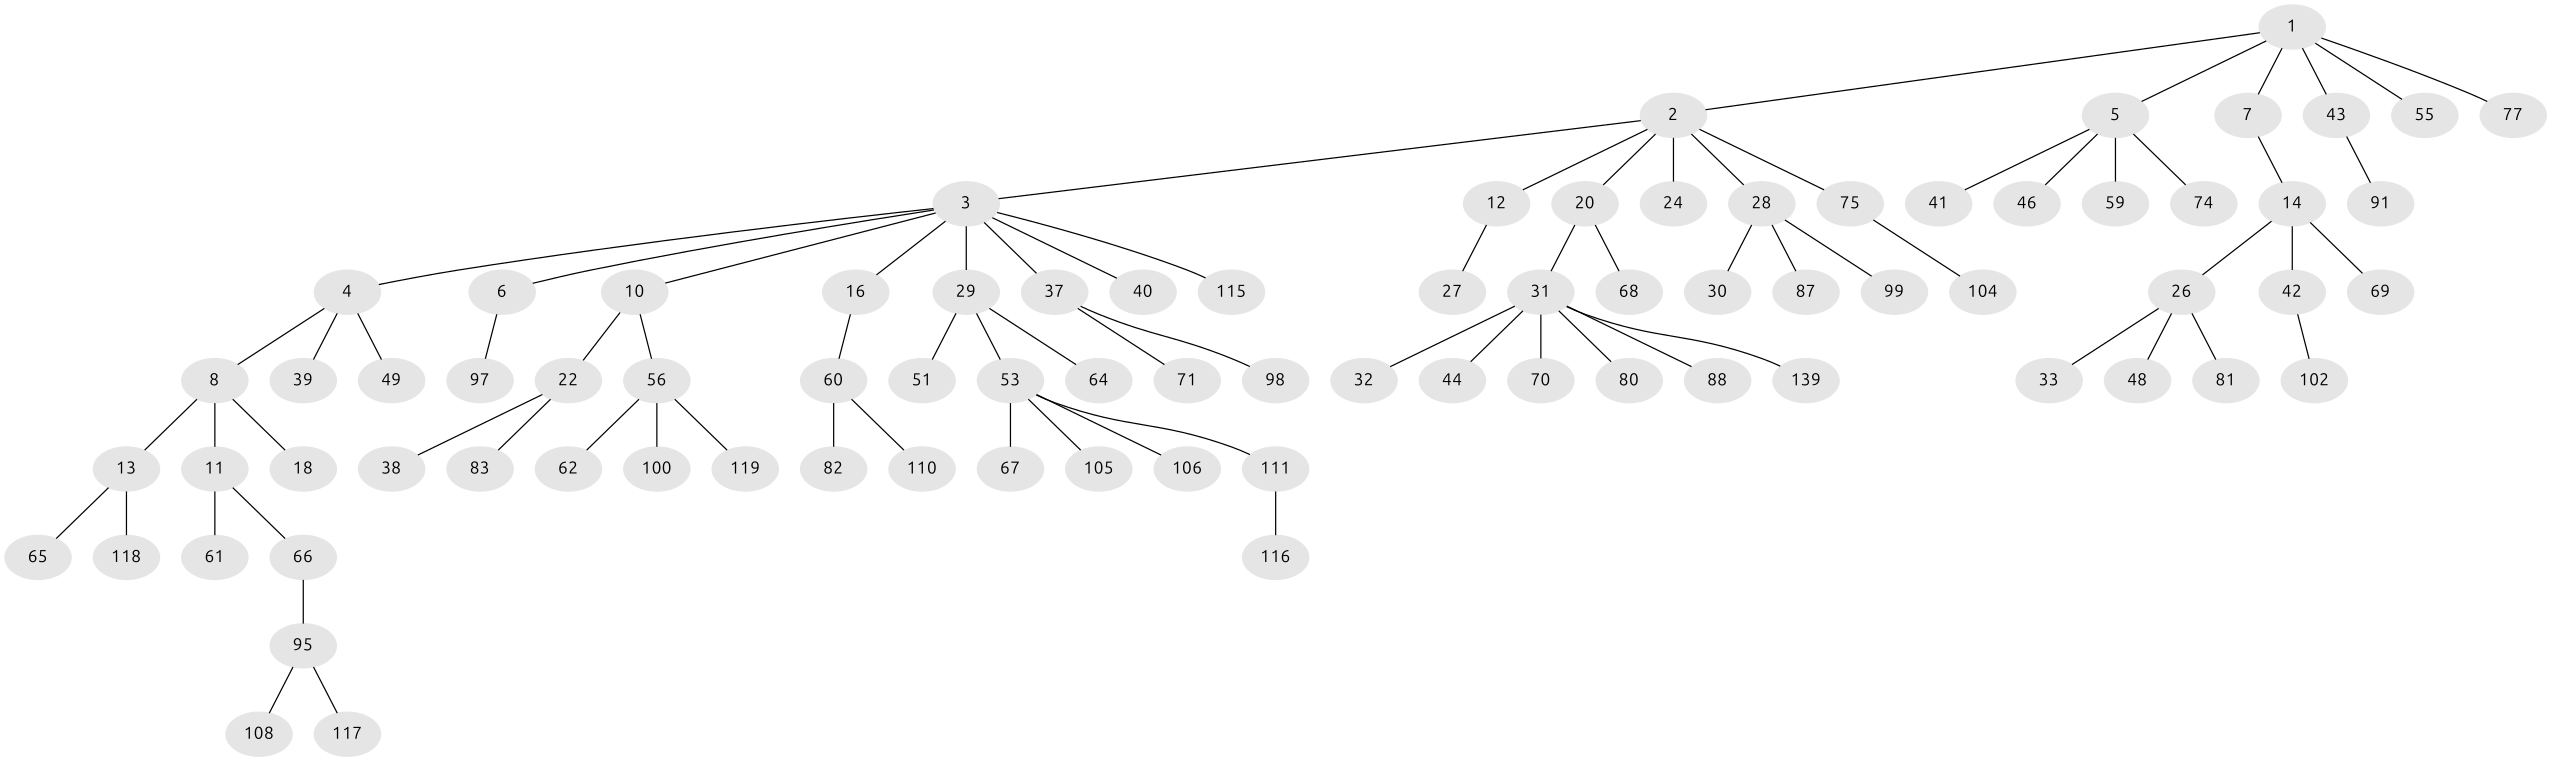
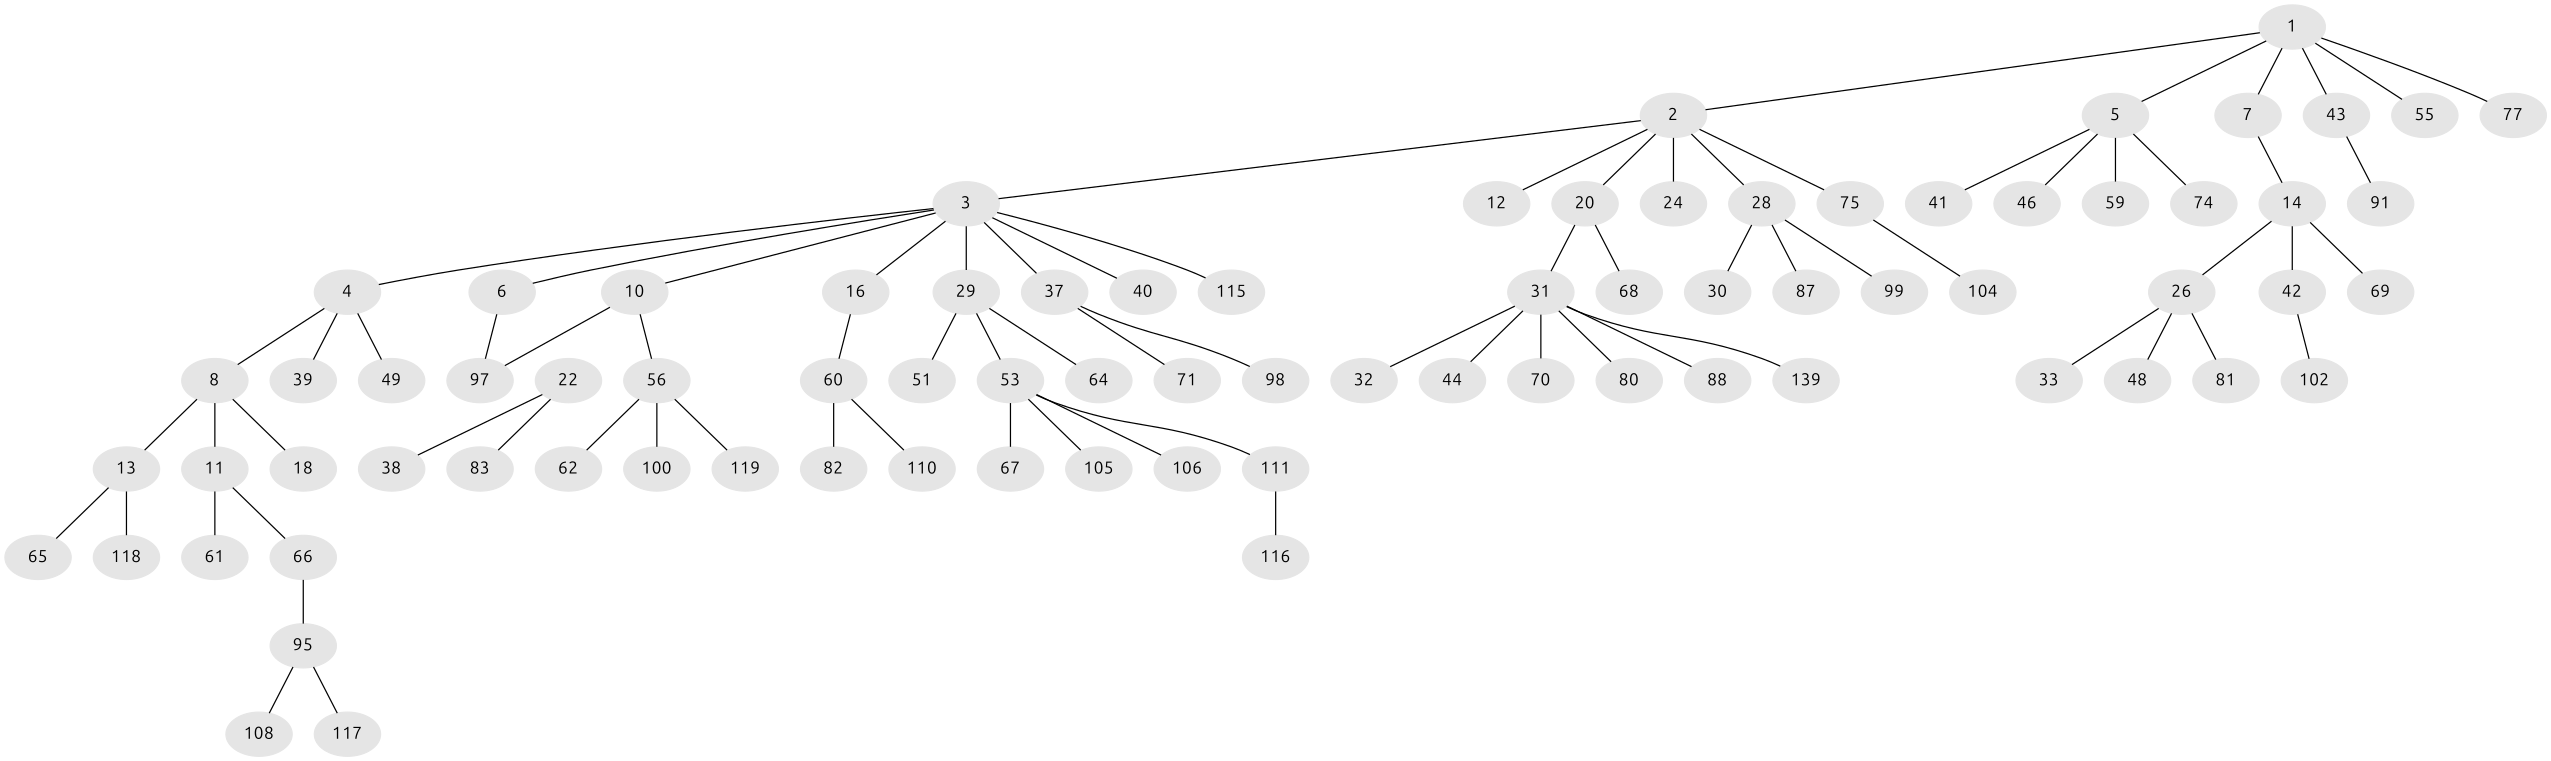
(1452, 292) -> none
(602, 336) -> (557, 336)
